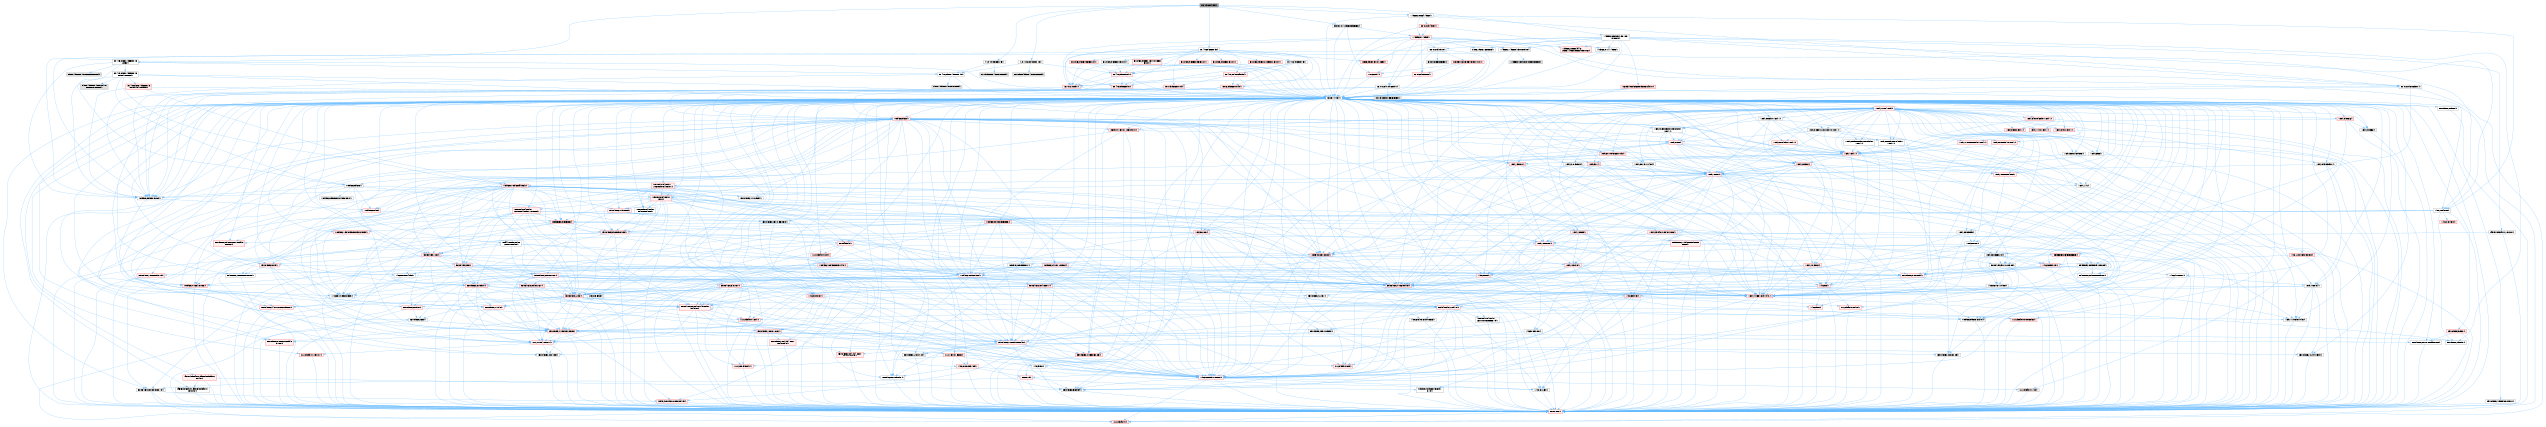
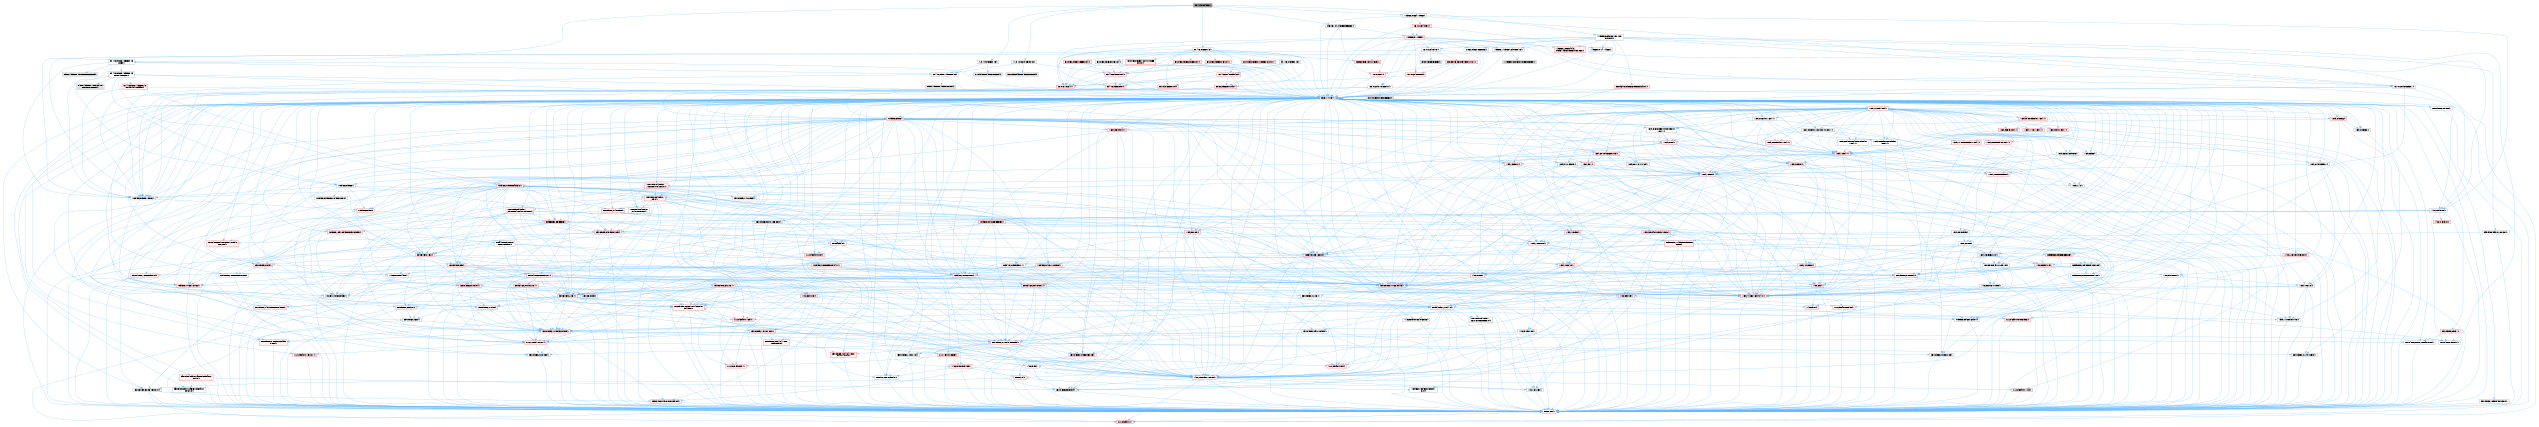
(1124, 130) -> (1117, 130)
